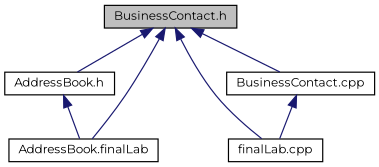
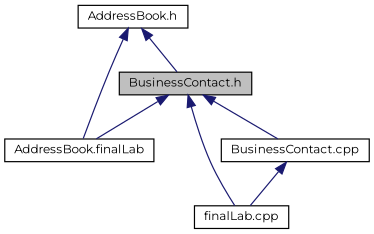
(110, 53) -> (163, 55)
